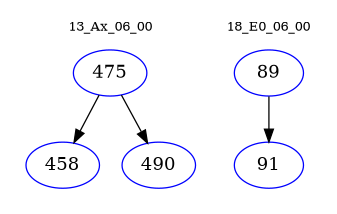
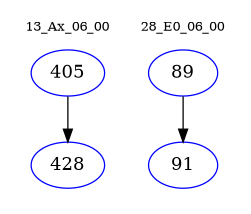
(269, 28) -> (183, 28)
(110, 73) -> (68, 73)
(63, 165) -> (68, 165)
(159, 165) -> none
